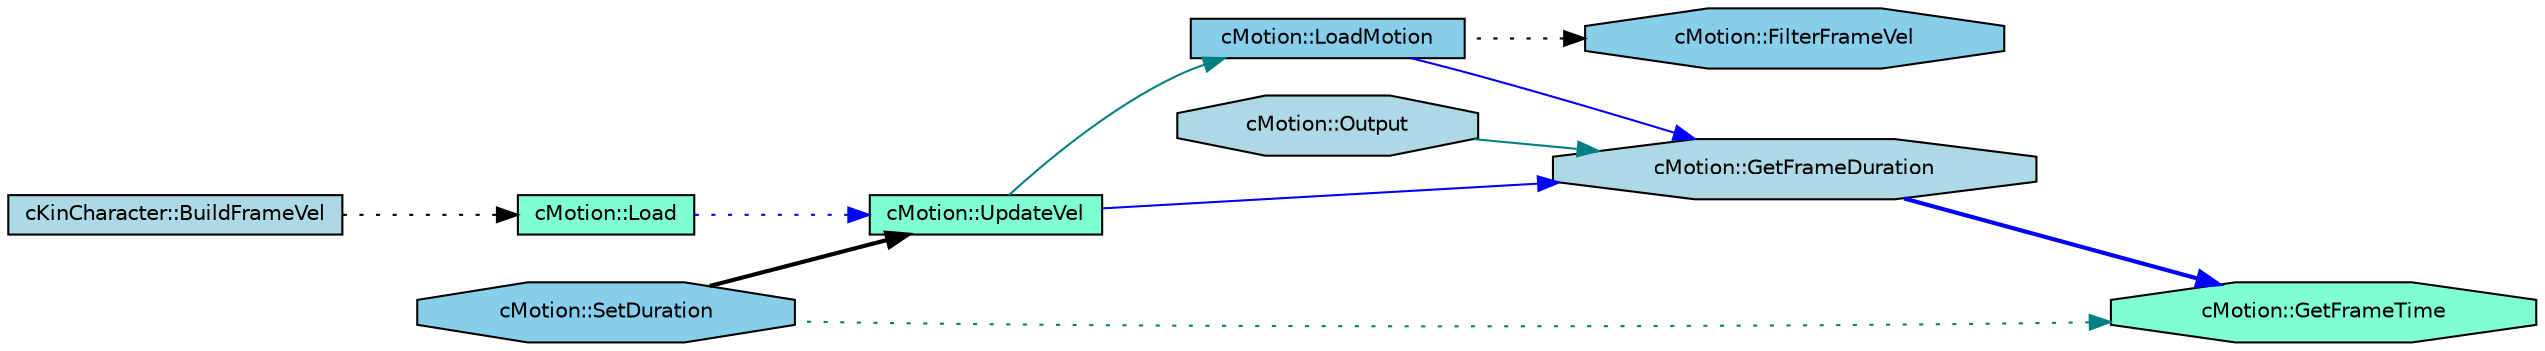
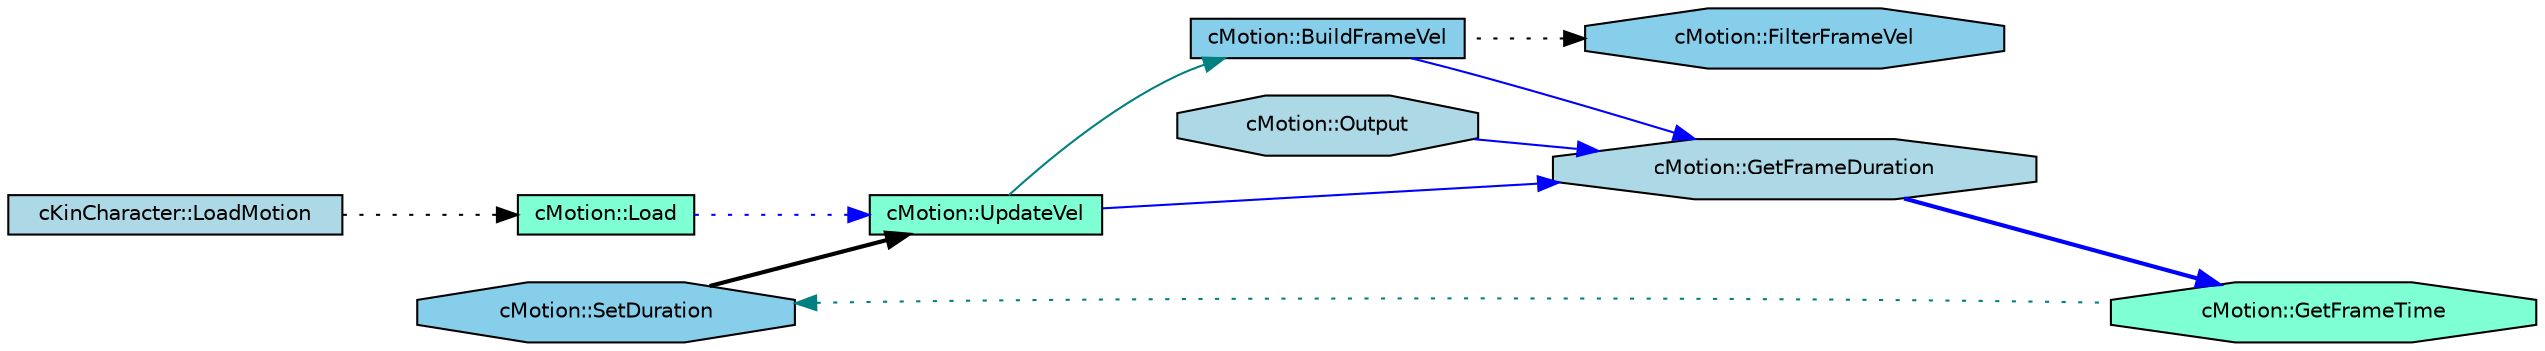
(1328, 38) -> (1328, 38)
(1526, 144) -> (1526, 144)
(175, 215) -> (175, 215)
(1442, 326) -> (1464, 298)
